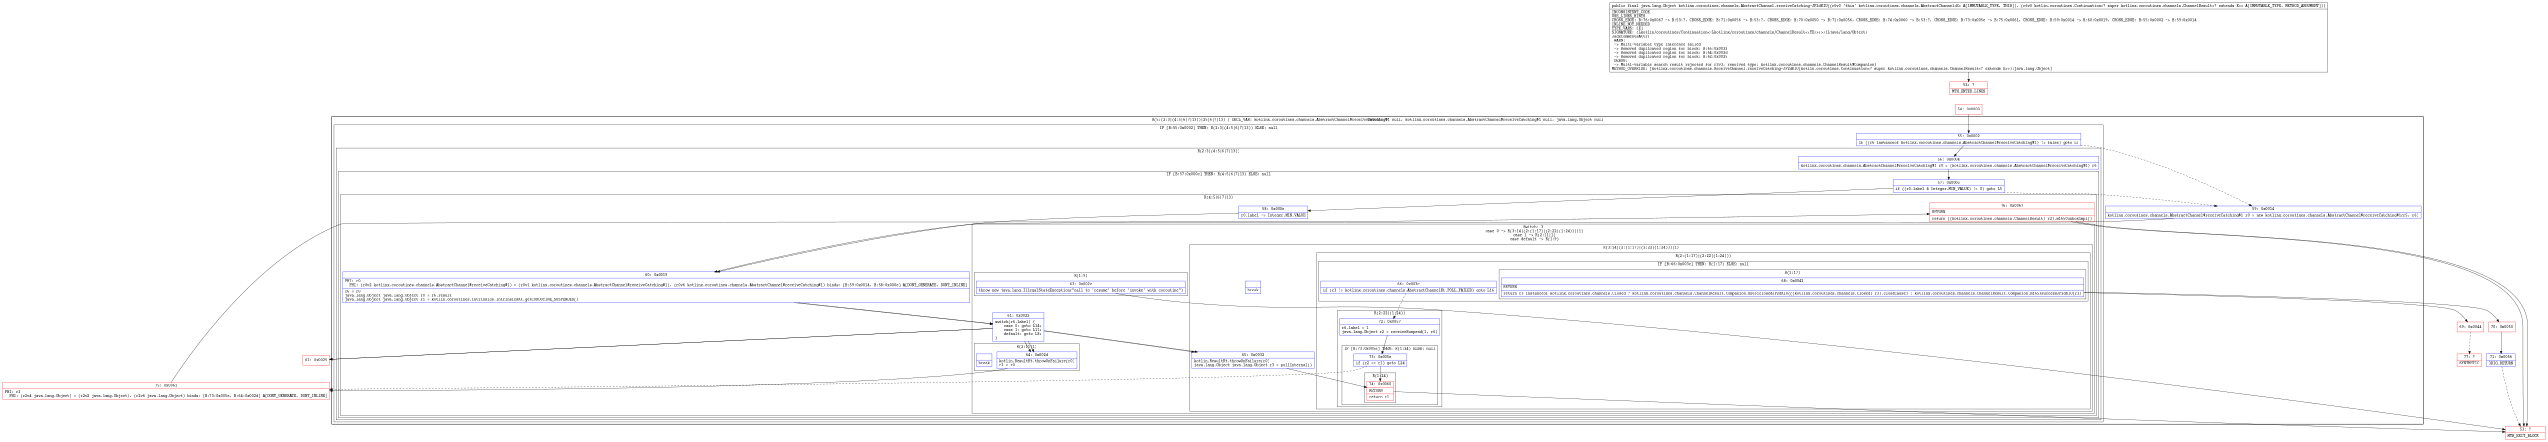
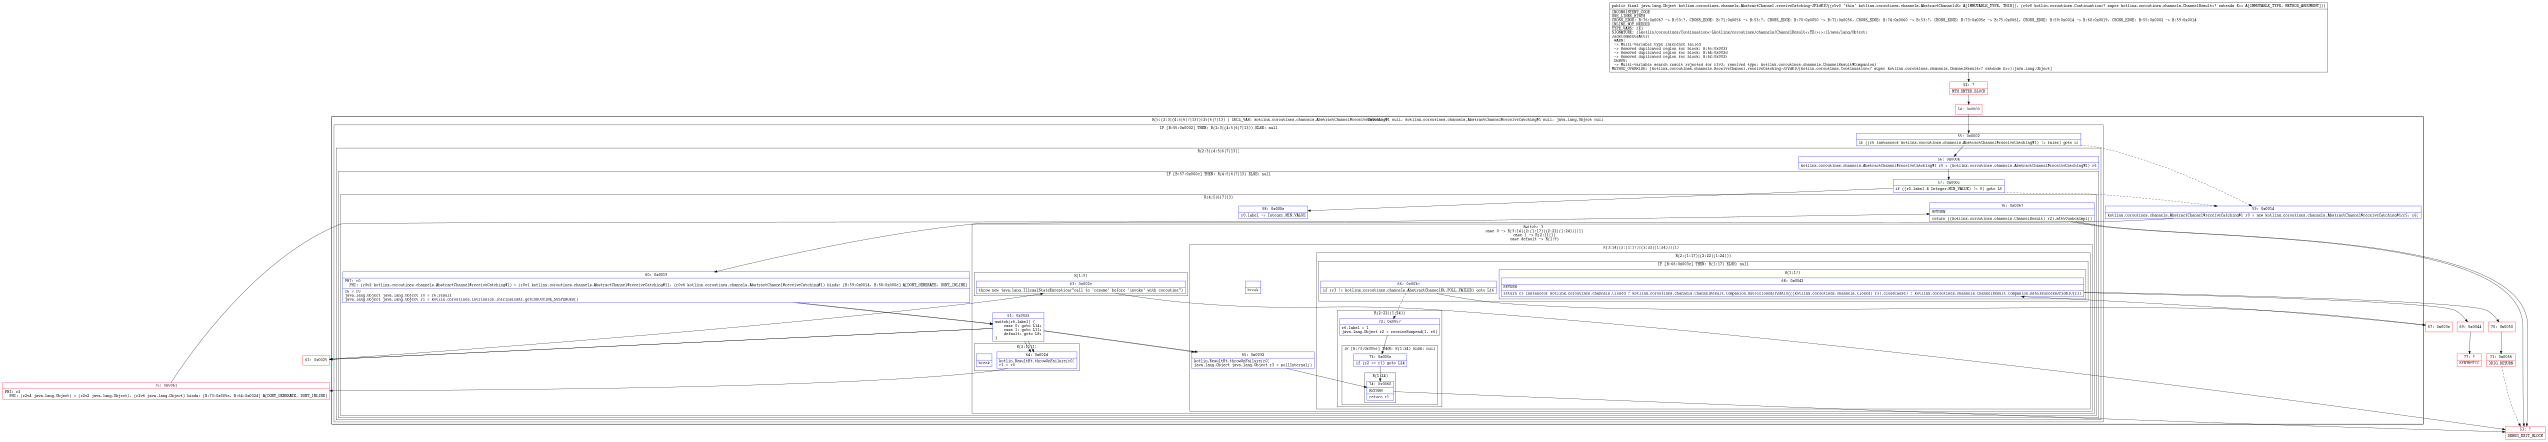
(1969, 91) -> (1969, 91)
none -> (1969, 98)
(2012, 212) -> (2012, 212)
(1029, 220) -> none
none -> (2439, 327)
none -> (686, 332)
(2470, 342) -> (2470, 342)
(2501, 360) -> (2501, 360)
(850, 384) -> none
(1380, 391) -> (1380, 391)
(2523, 436) -> (2525, 436)
